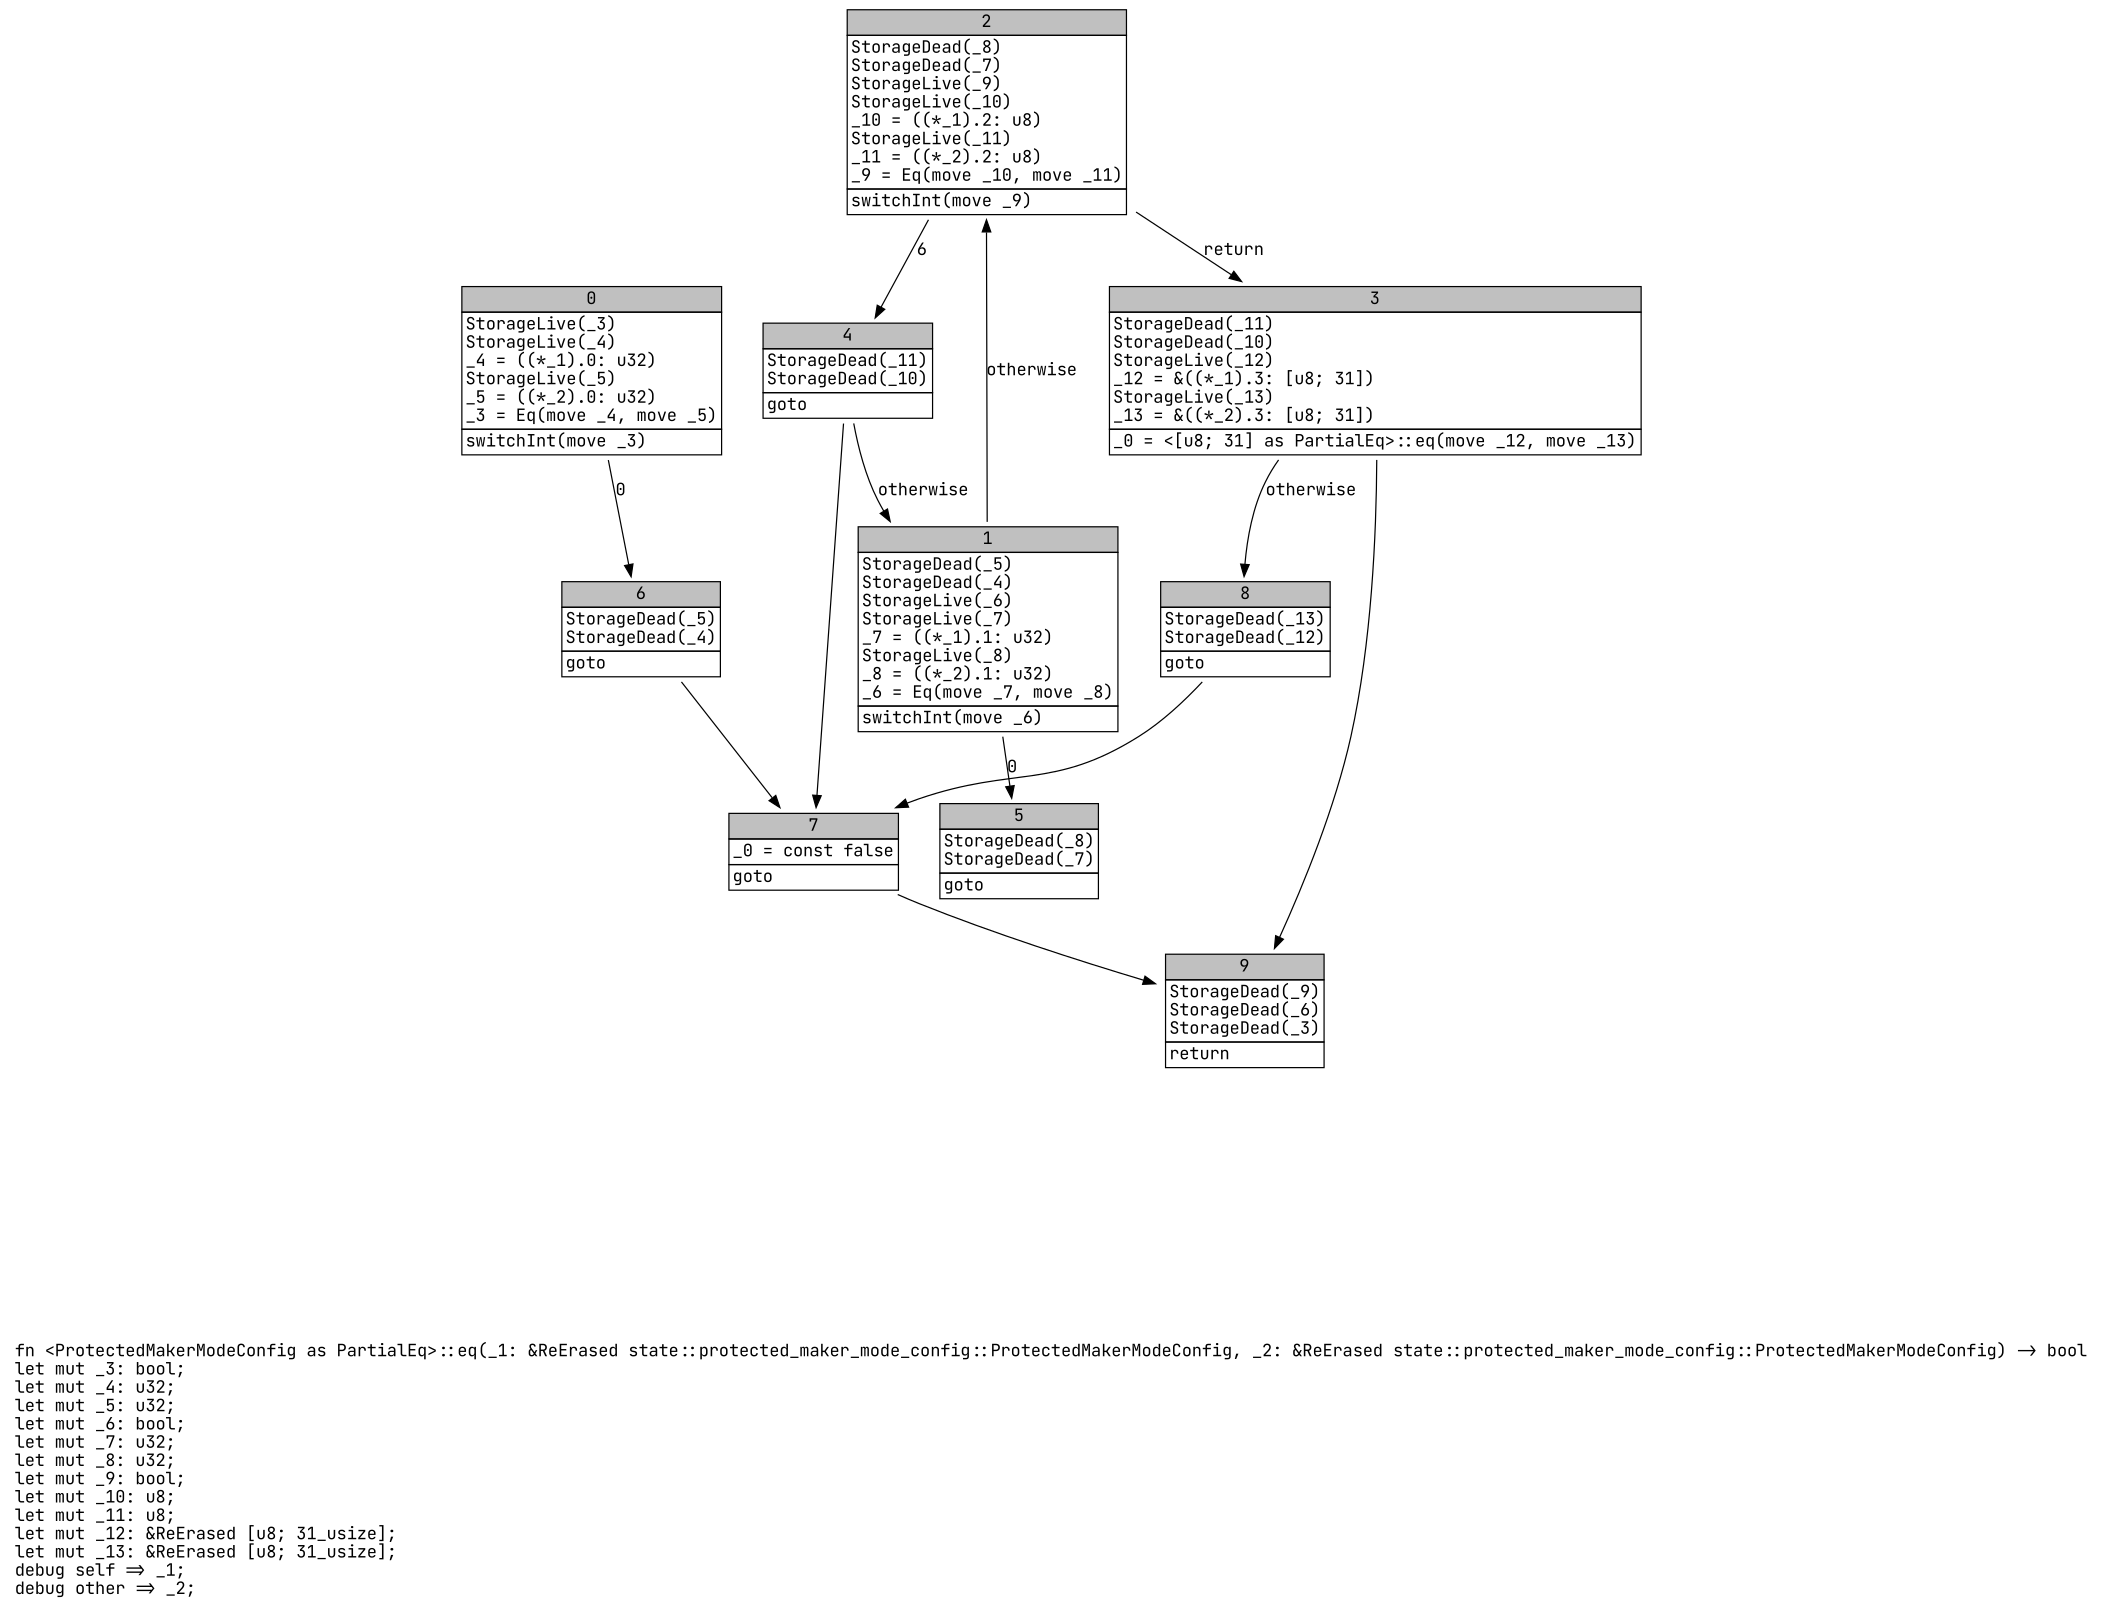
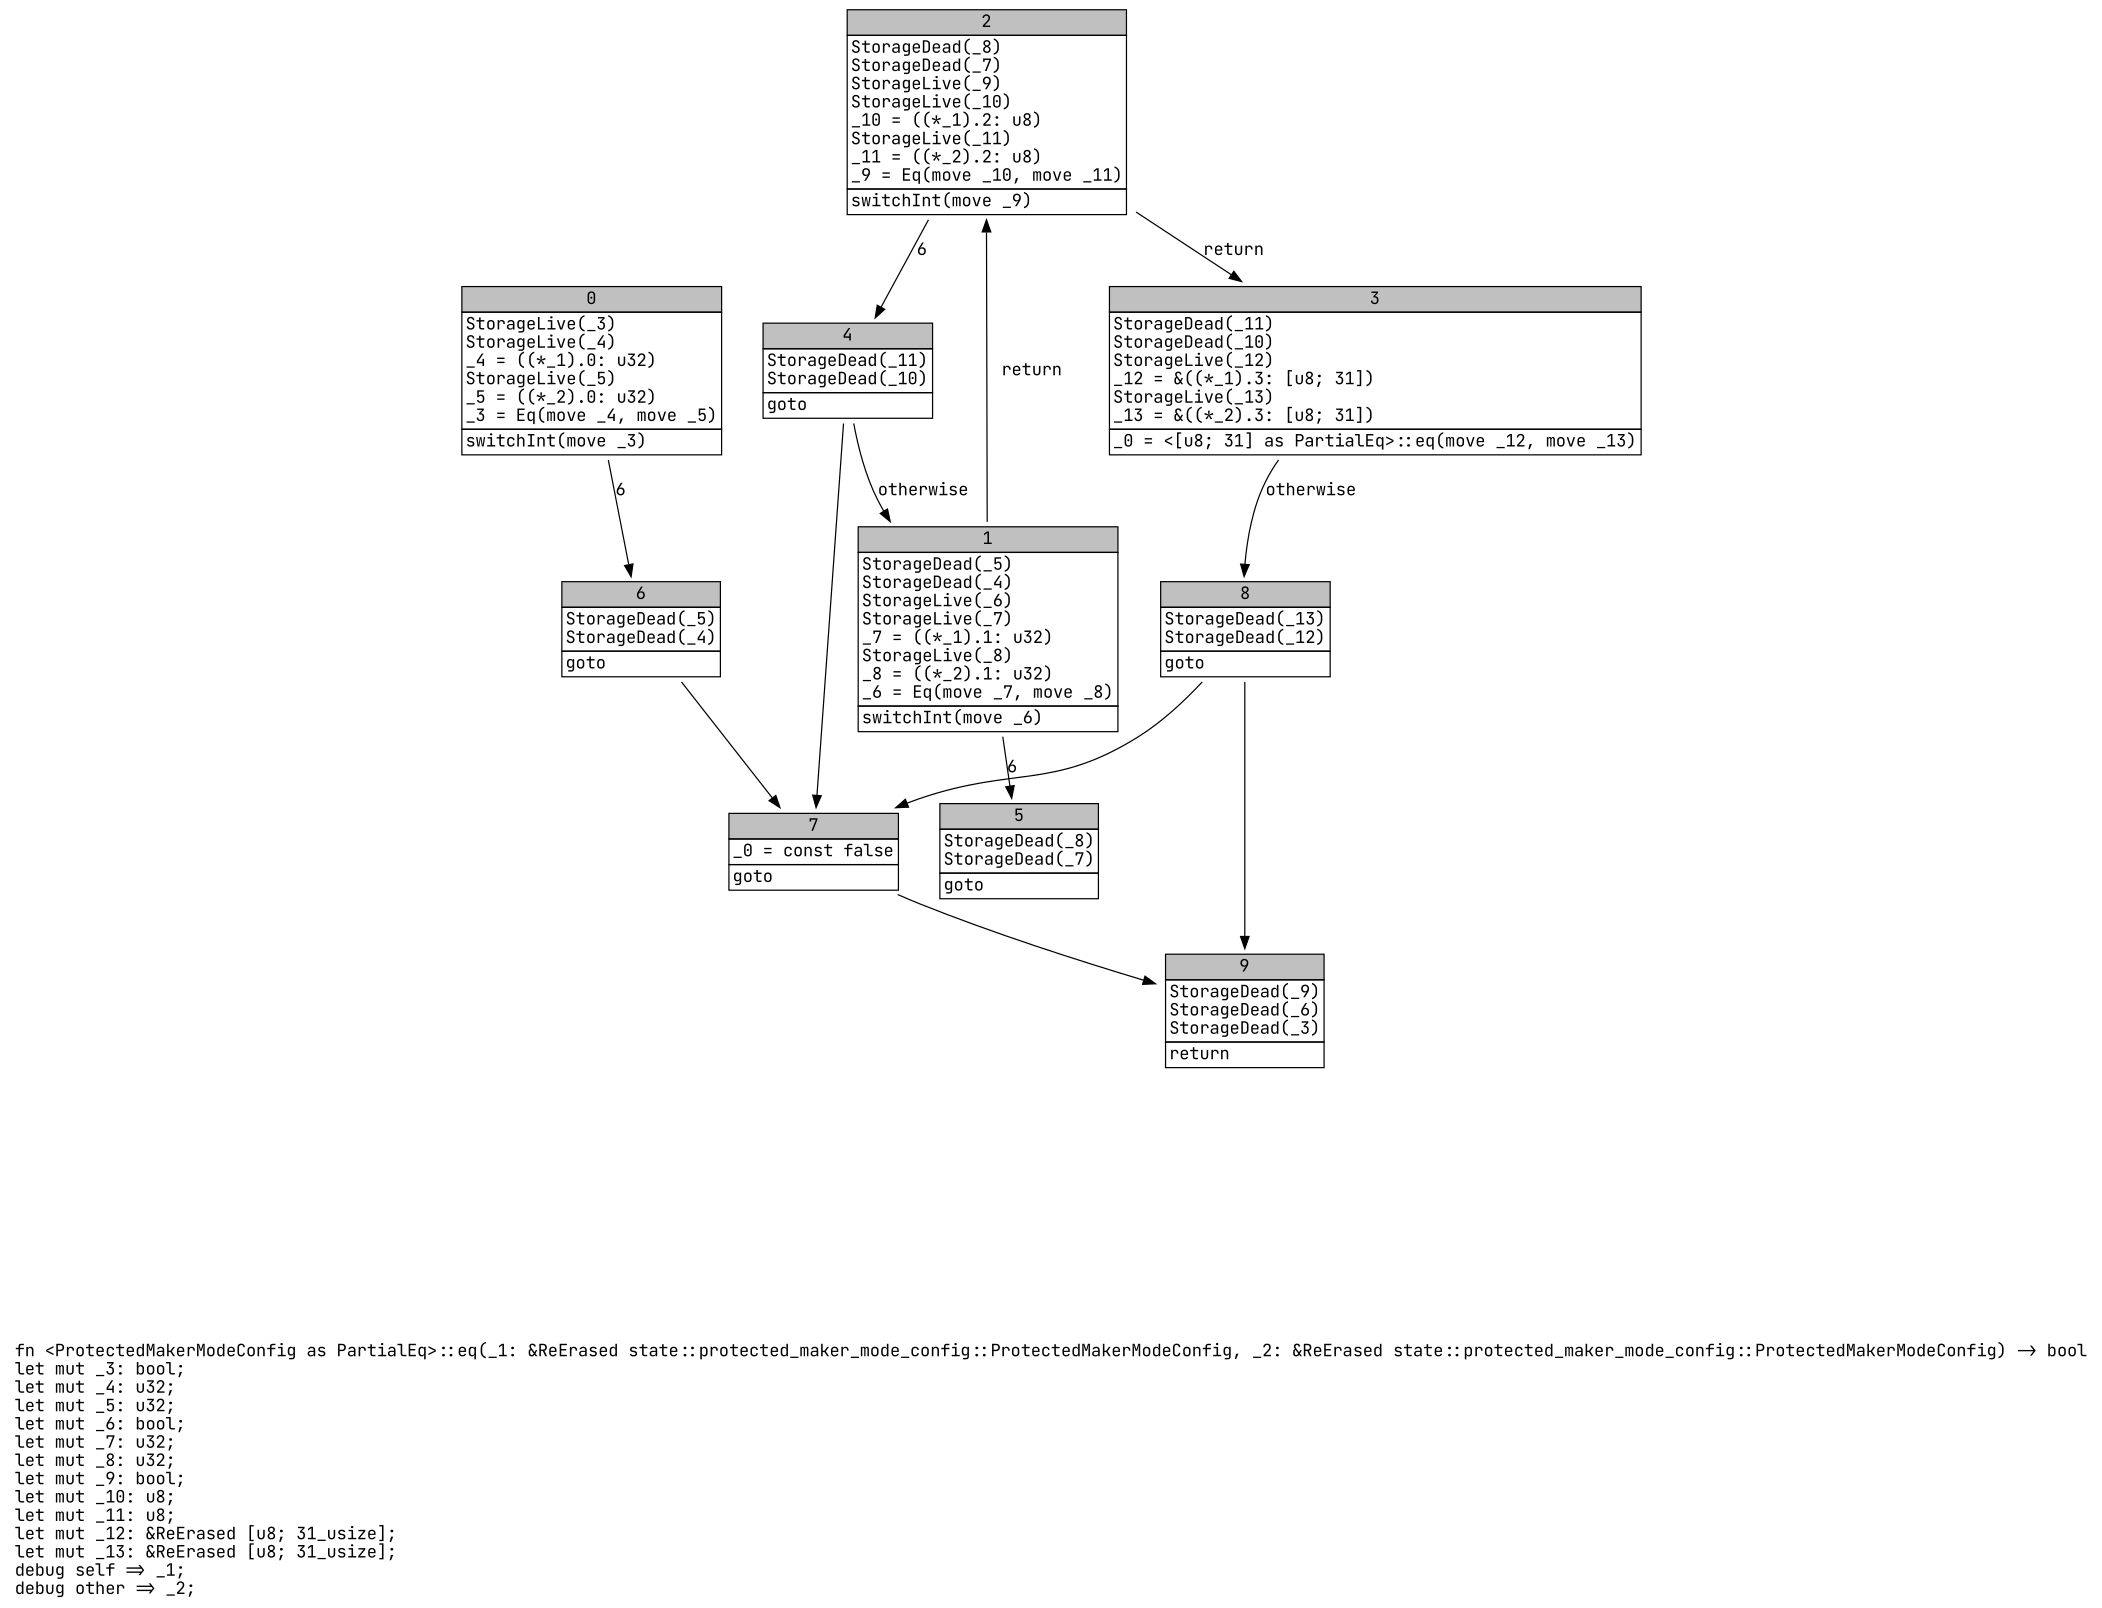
(1032, 371) -> (1032, 371)
(621, 491) -> (621, 491)
(1357, 705) -> (1245, 809)
(1012, 768) -> (1012, 768)
